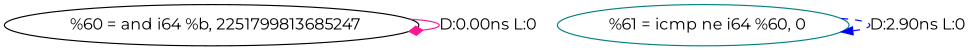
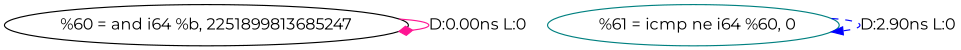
(212, 25) -> (206, 25)
